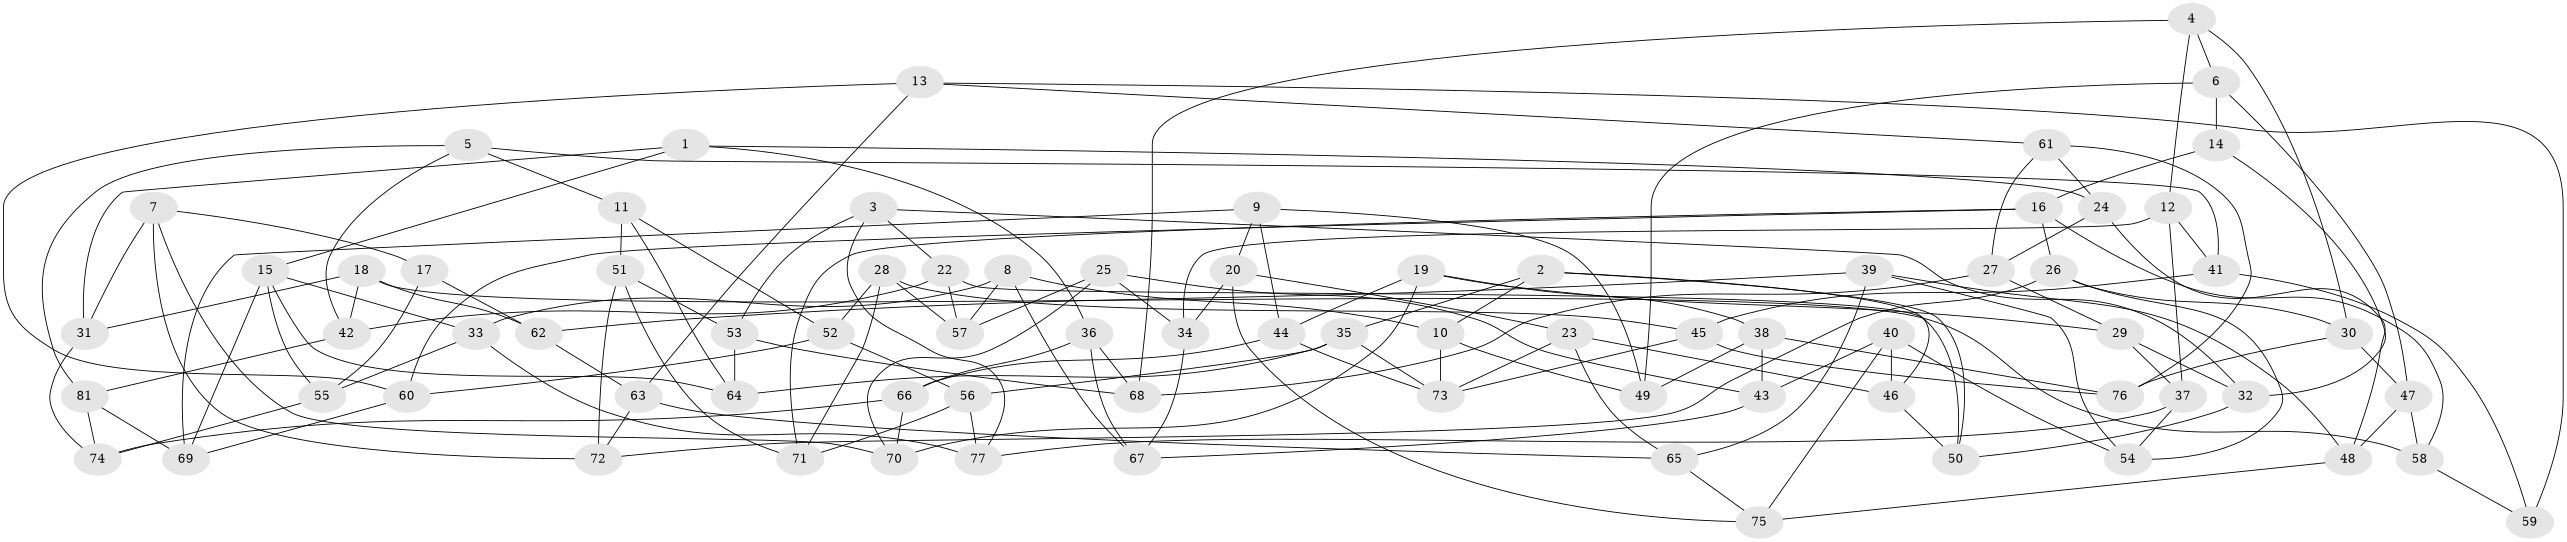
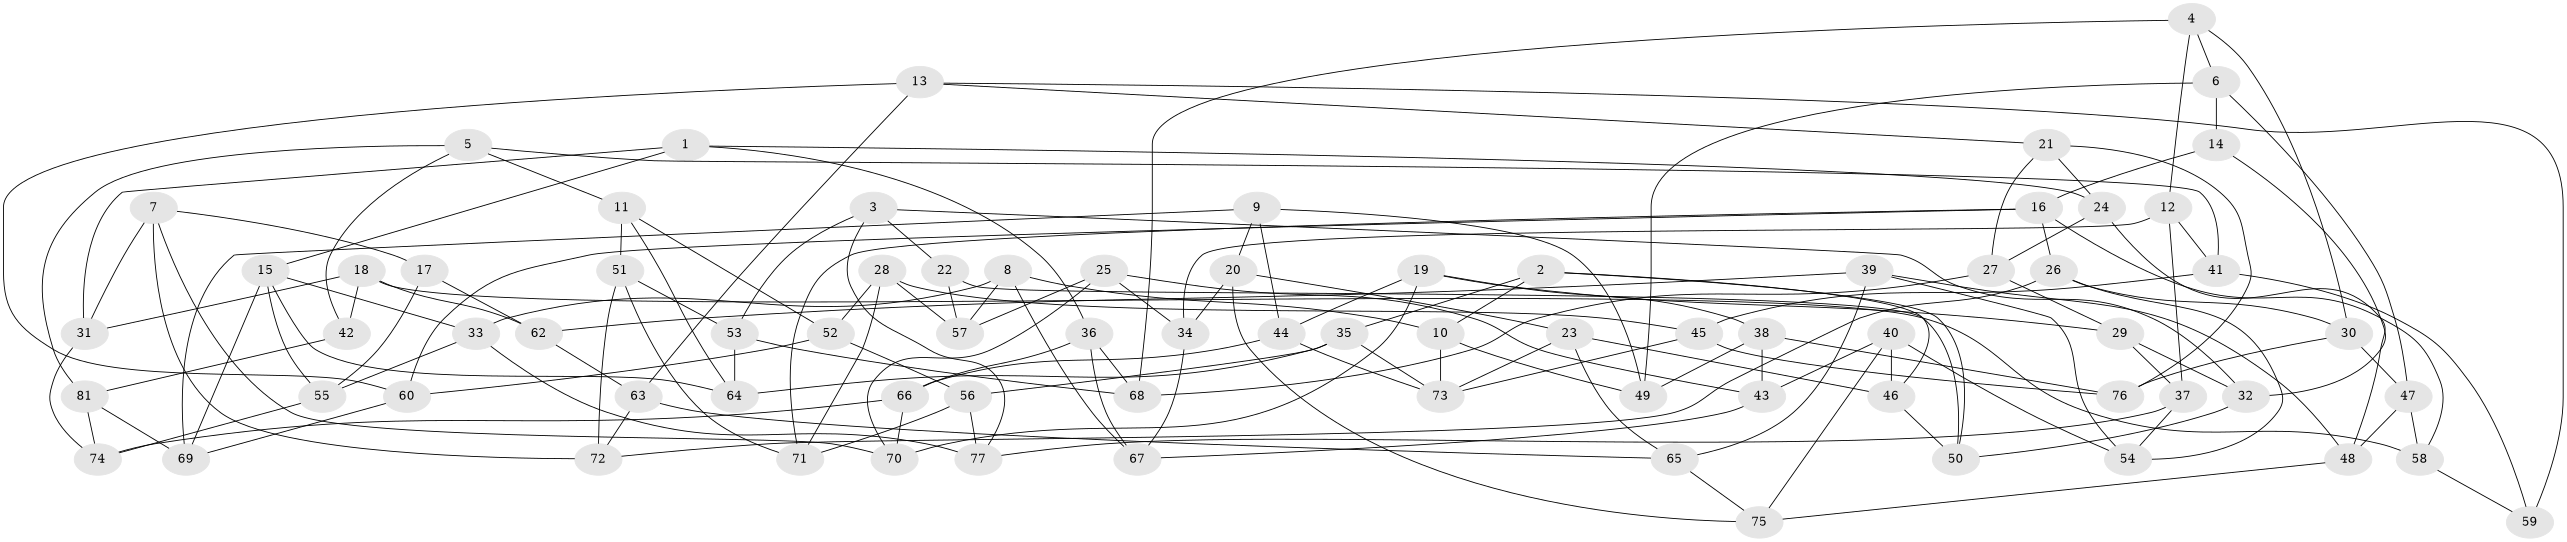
(2047, 145) -> (2047, 145)
(650, 312) -> none
